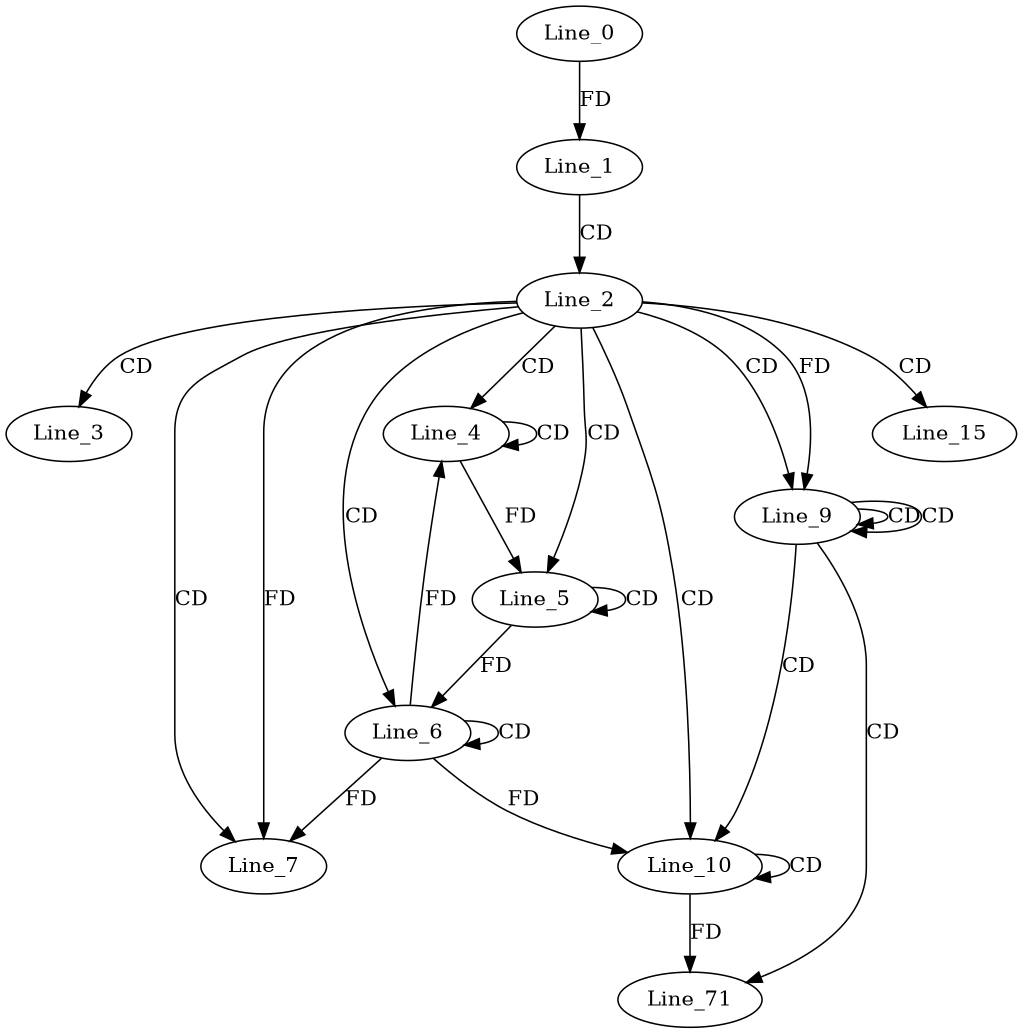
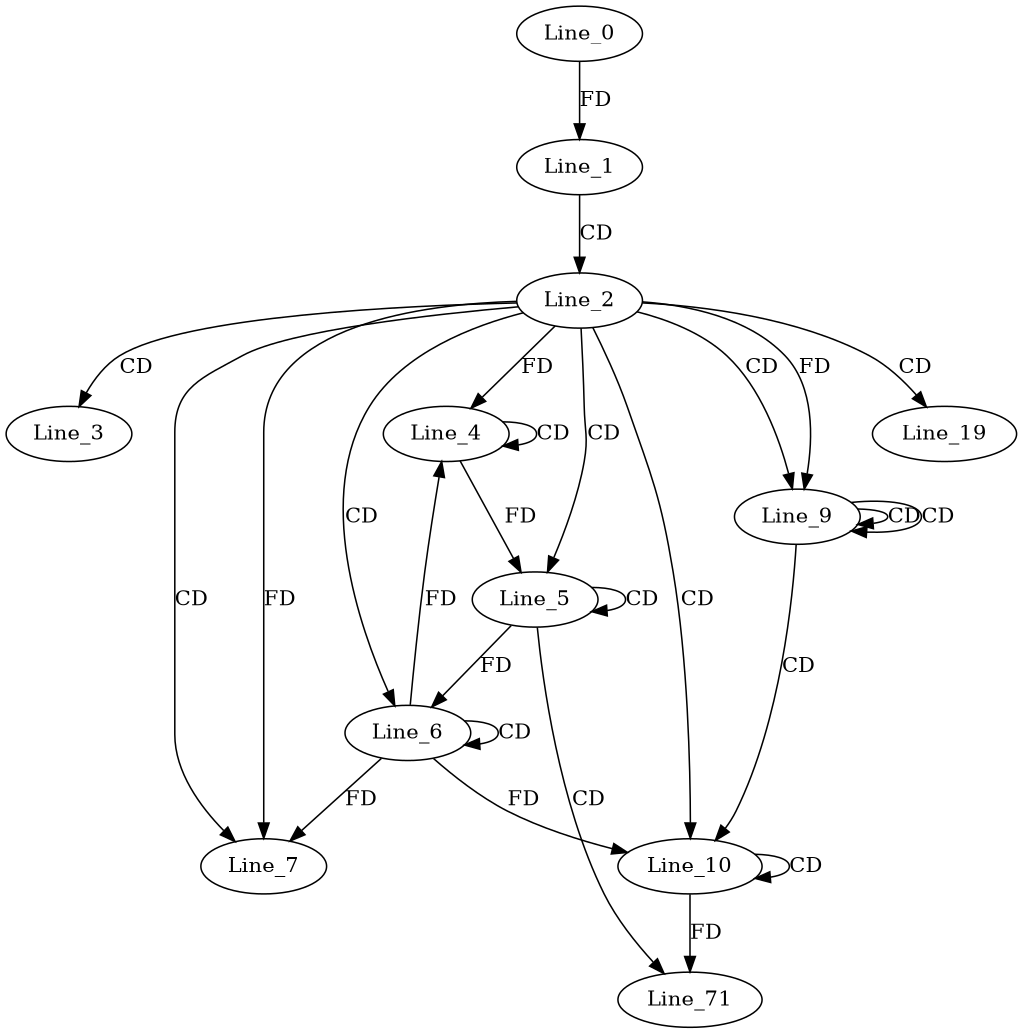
(538, 367) -> (538, 367)
(945, 434) -> (945, 434)
(866, 780) -> (570, 804)
